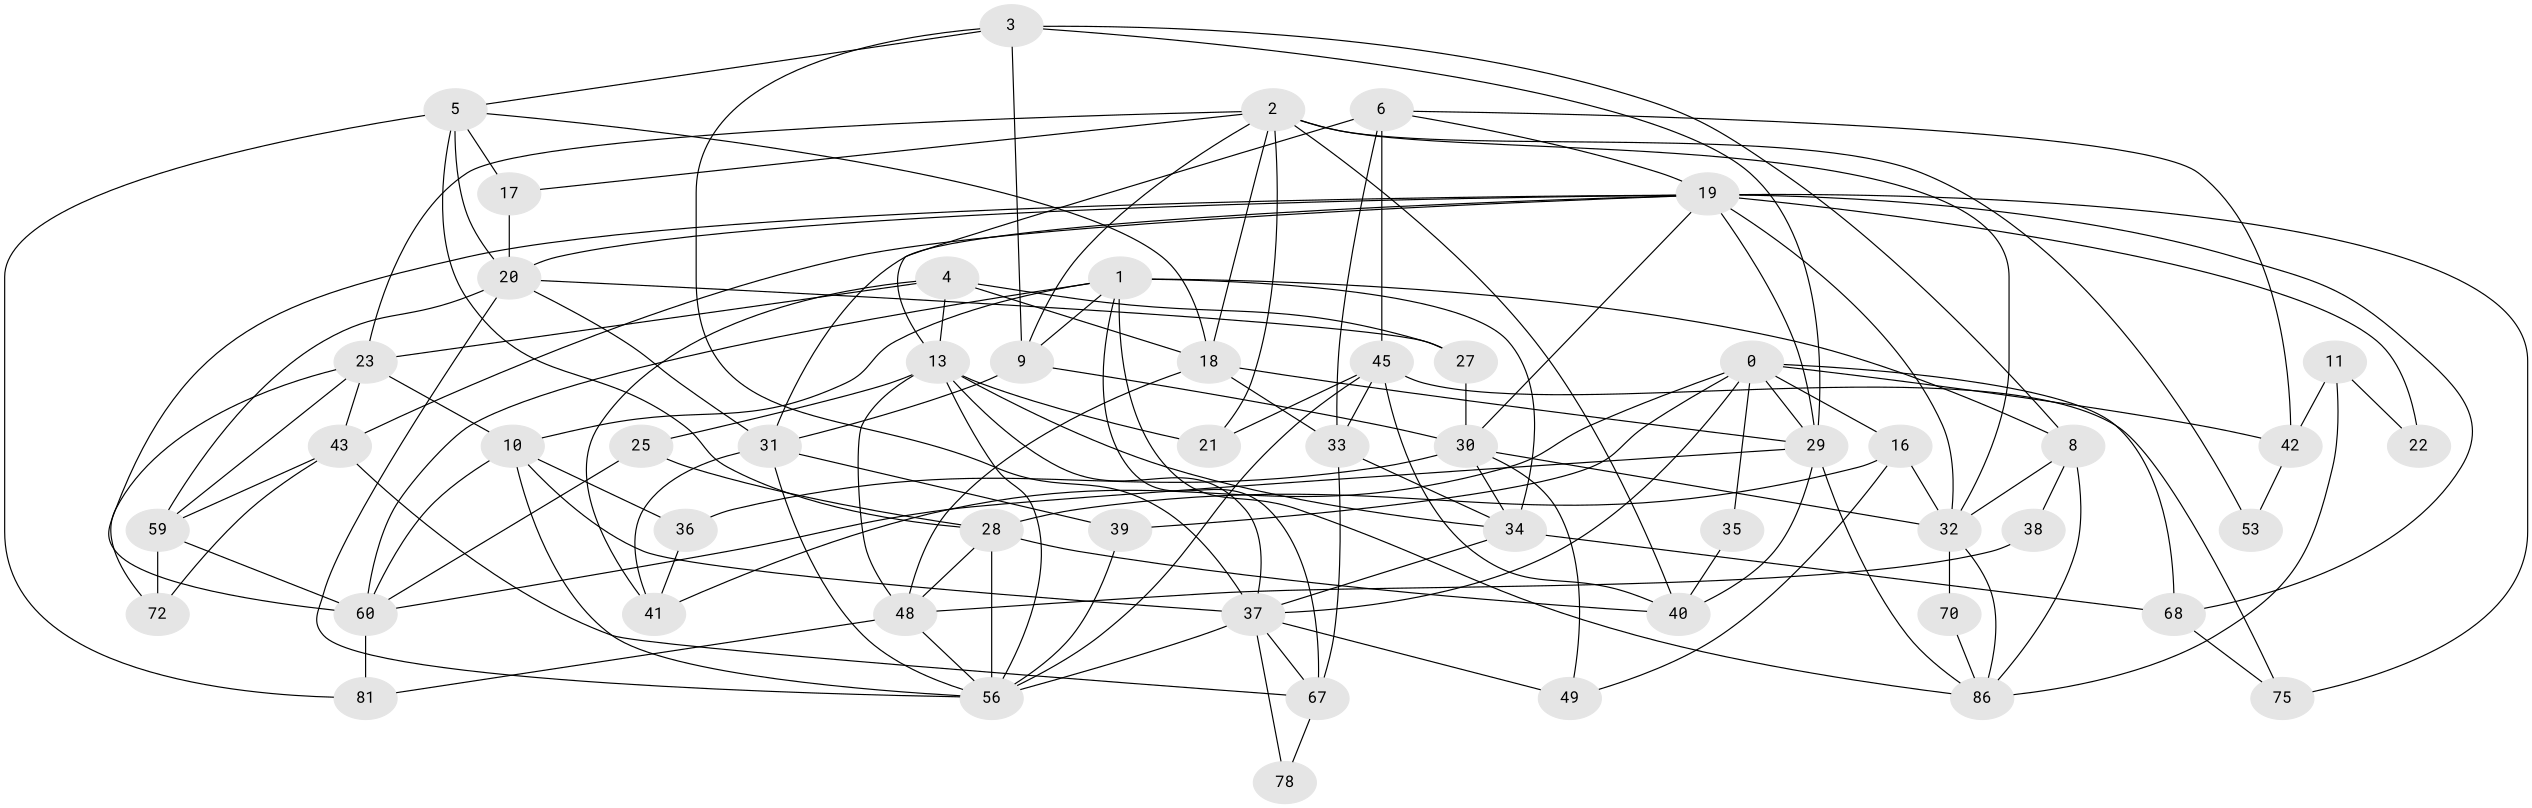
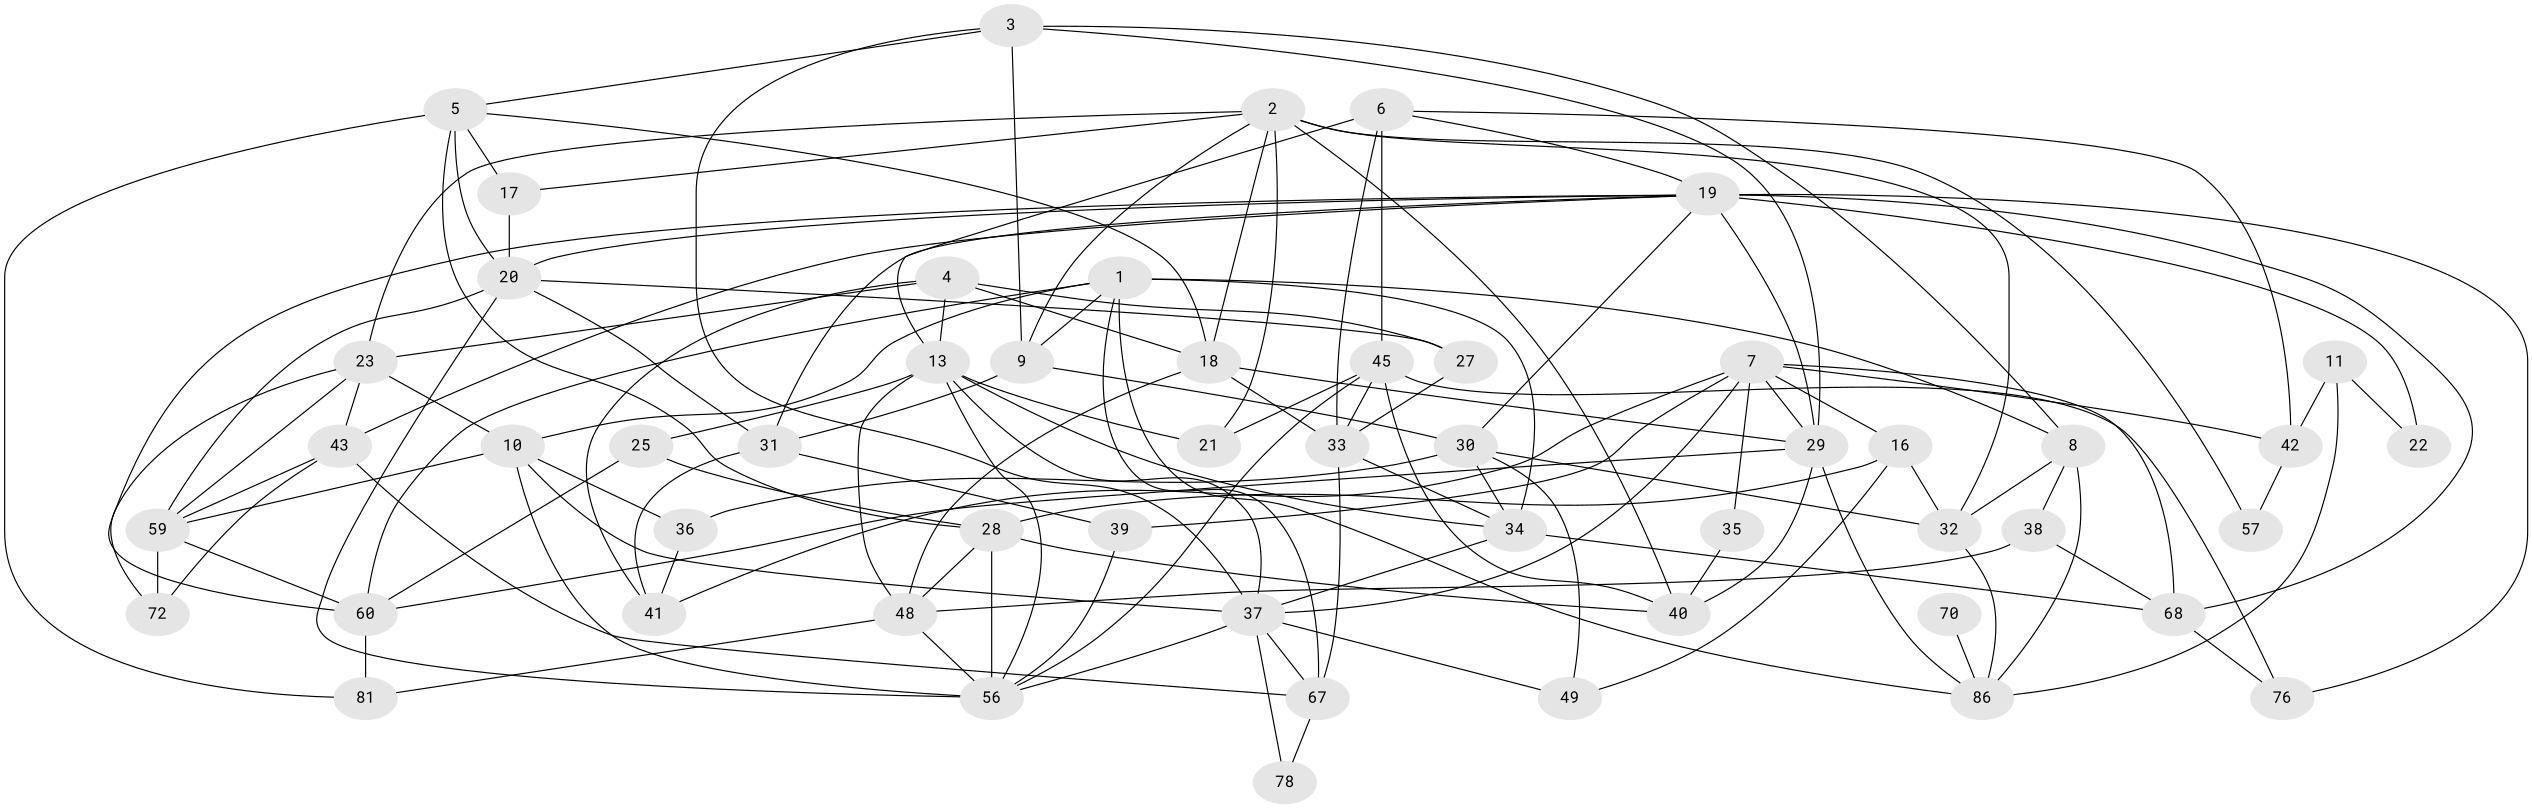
(1881, 334) -> none
(1752, 362) -> (1752, 362)
(1466, 408) -> (1401, 404)
(426, 511) -> (335, 488)
(2251, 530) -> (2251, 530)
(1949, 572) -> none
none -> (2104, 572)
(839, 606) -> none
(2282, 698) -> (2282, 698)
